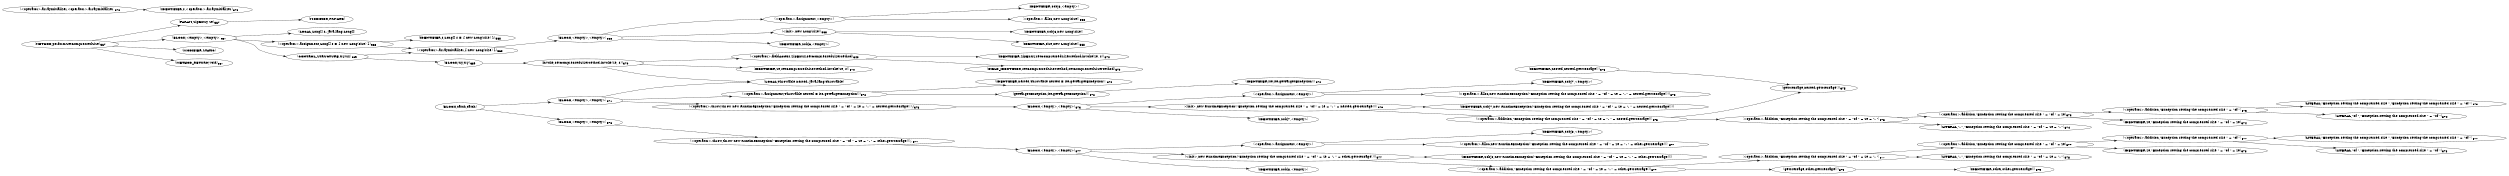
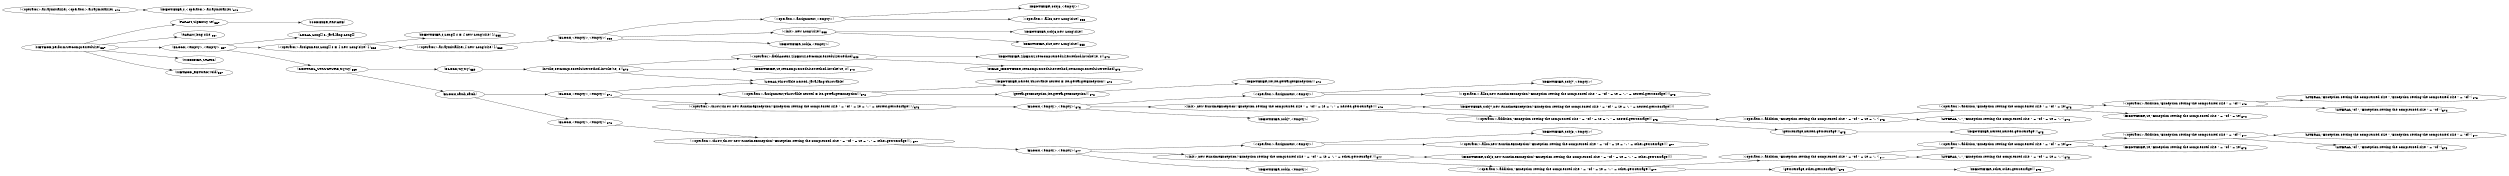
none -> (199, 35)
(387, 54) -> (394, 82)
(1702, 75) -> (1904, 132)
